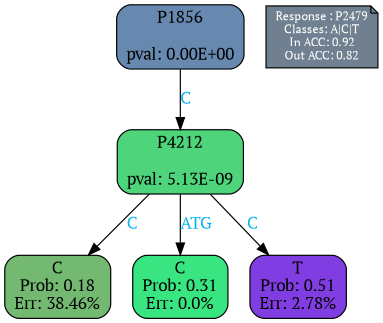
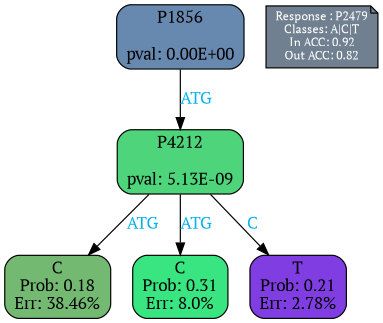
(186, 99) -> (196, 99)
(133, 224) -> (143, 224)
(180, 287) -> (180, 287)
(298, 287) -> (298, 287)
